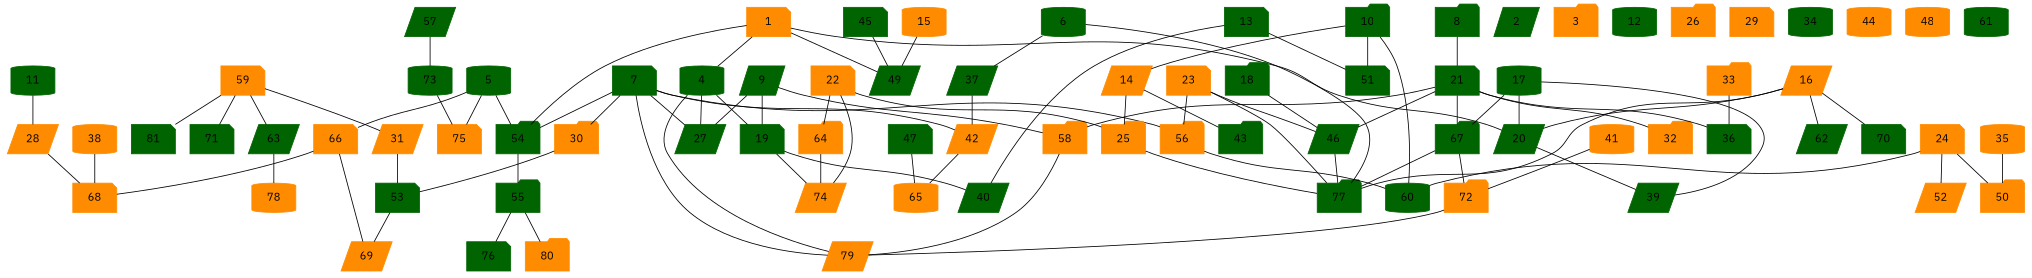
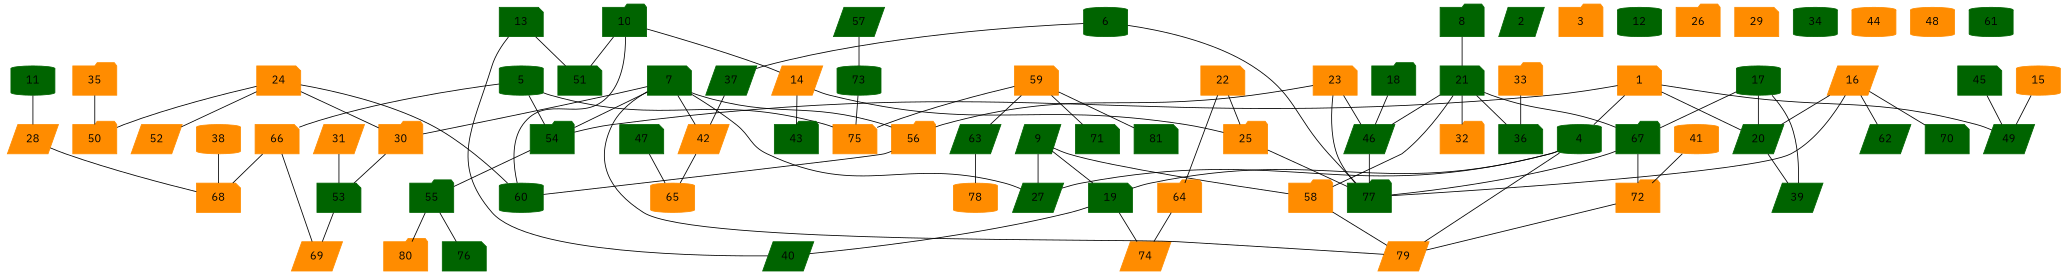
(323, 109) -> (935, 108)
none -> (338, 109)
(2002, 139) -> (95, 81)
(852, 141) -> none
